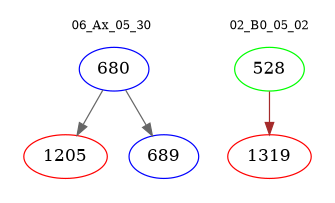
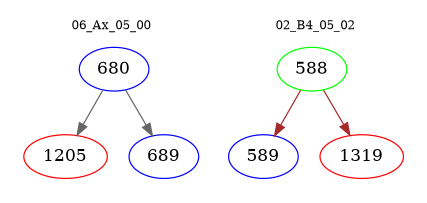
(112, 26) -> (112, 26)
(269, 26) -> (316, 26)
(269, 69) -> (312, 69)
none -> (263, 157)
